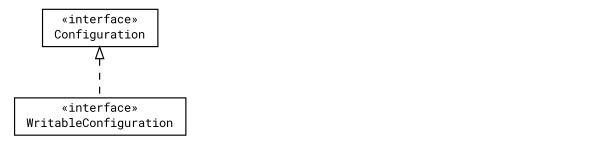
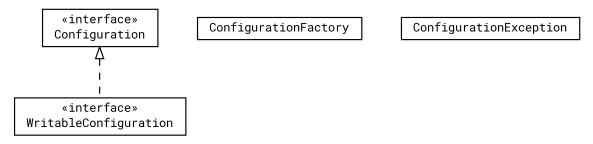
none -> (279, 28)
none -> (490, 28)
